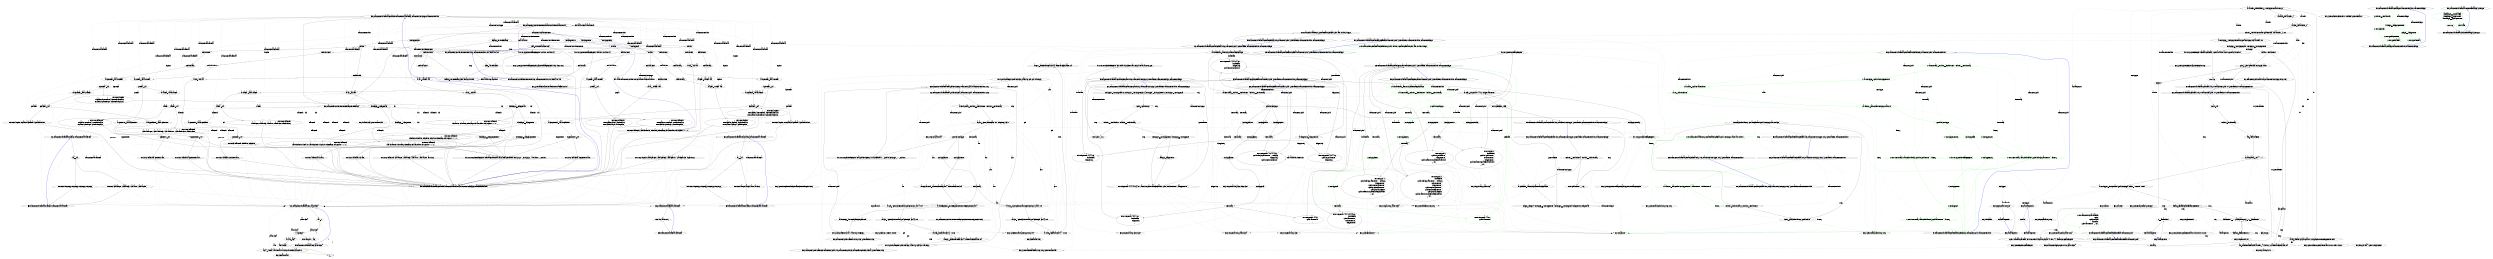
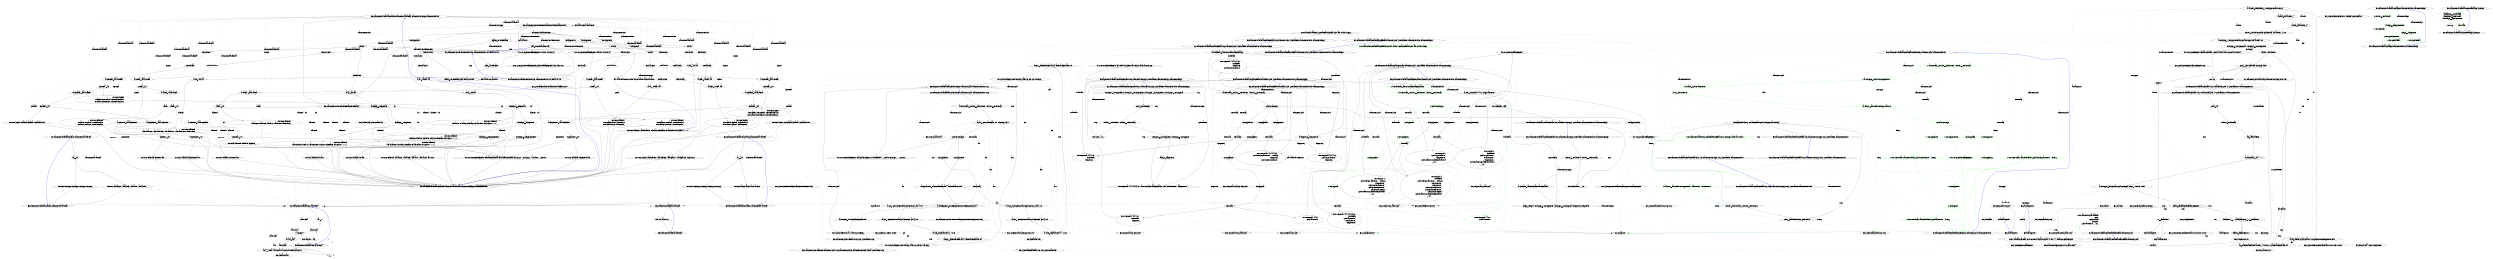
(1143, 106) -> (1143, 106)
(1507, 137) -> (1507, 137)
none -> (1932, 137)
